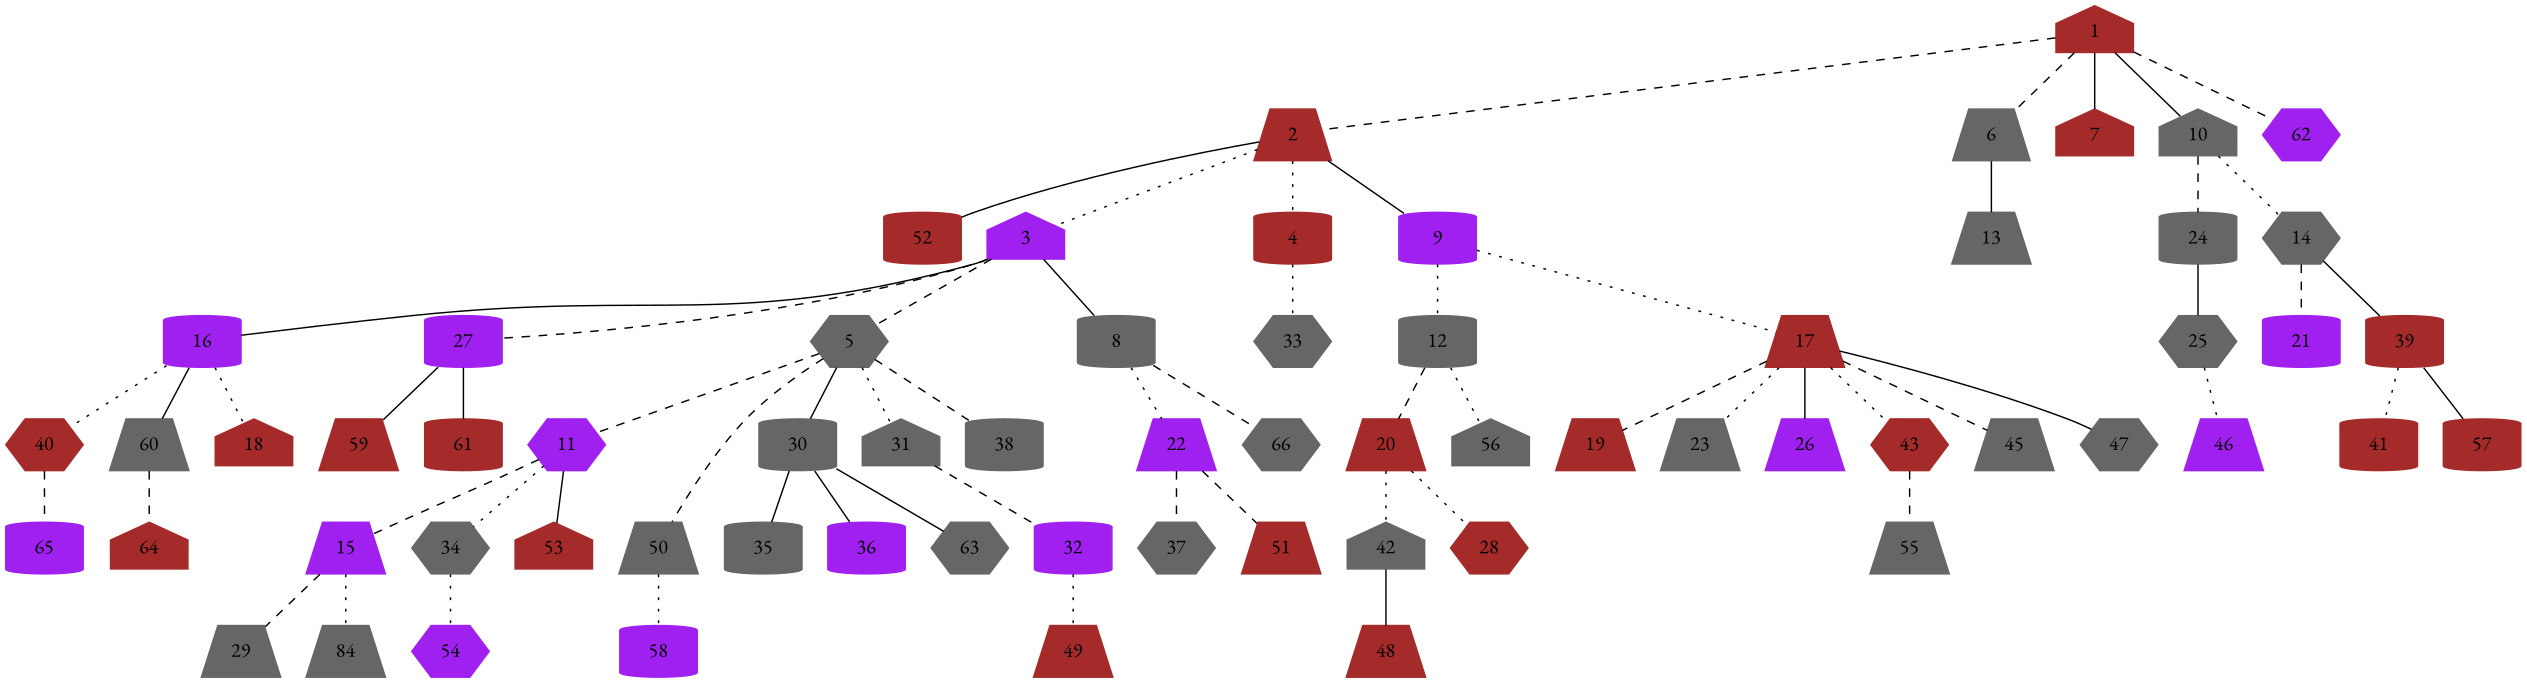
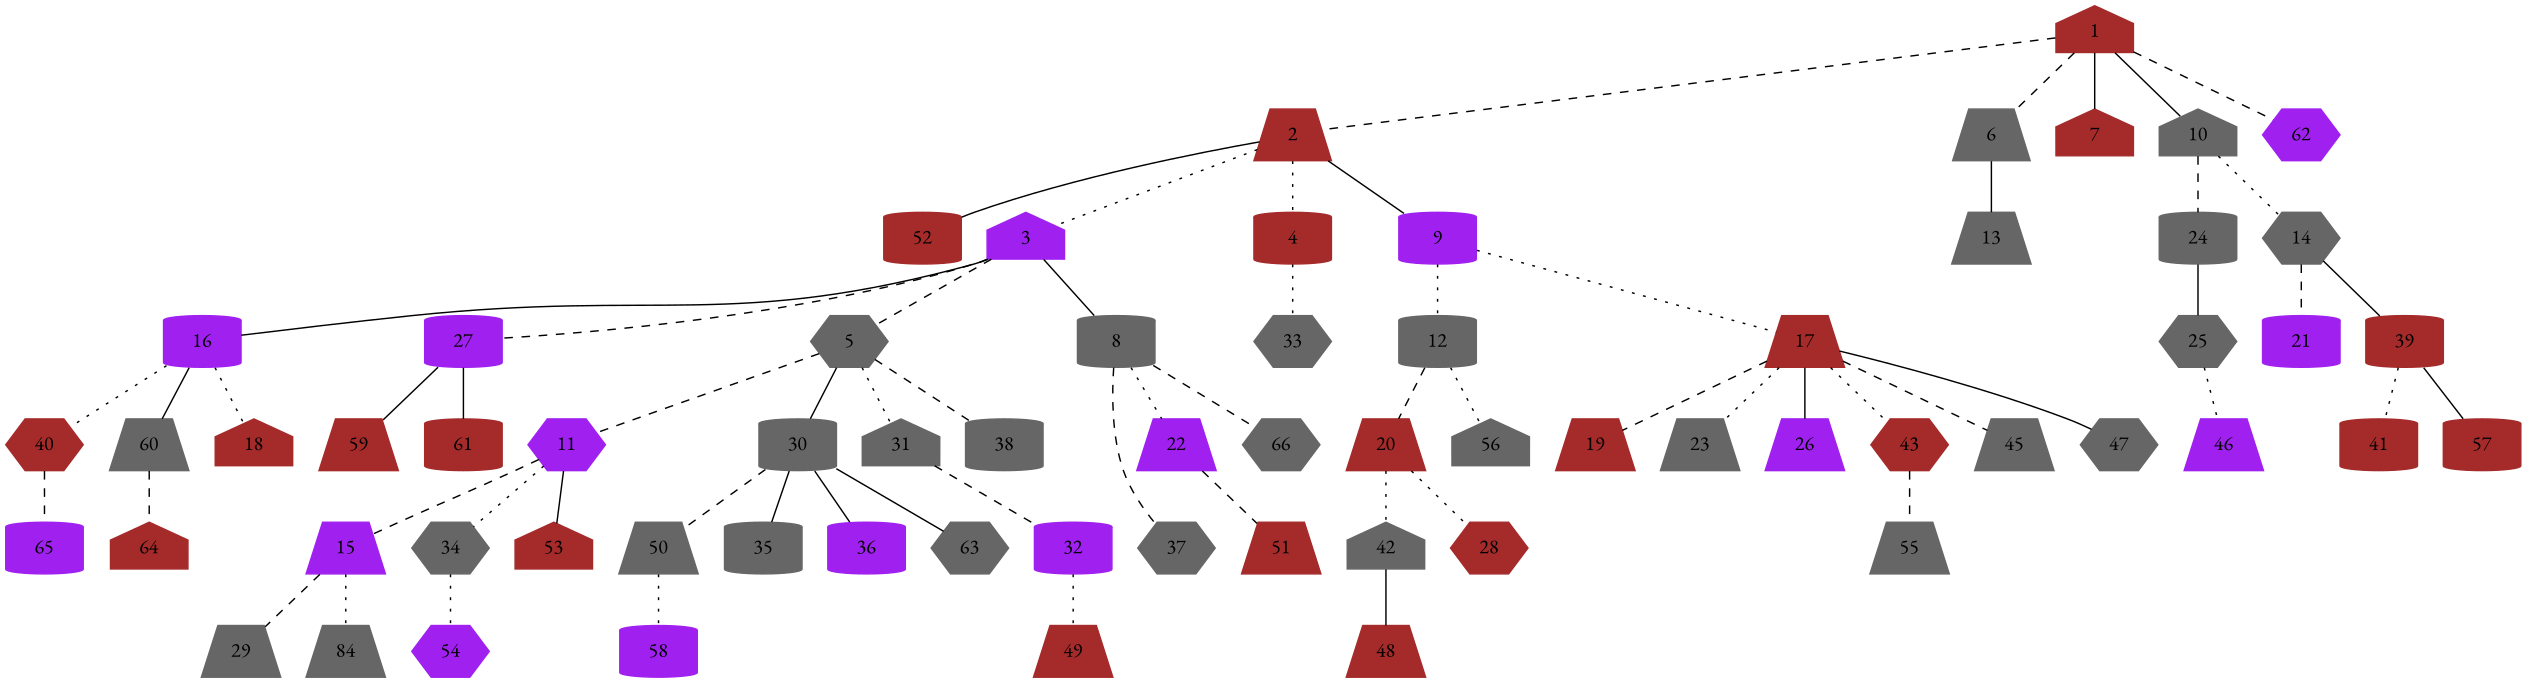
(736, 430) -> (725, 499)
(1176, 497) -> (1118, 451)
